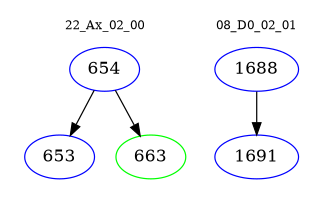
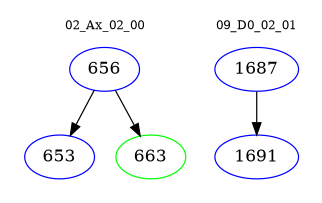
(105, 26) -> (105, 26)
(257, 26) -> (257, 26)
(105, 69) -> (105, 69)
(257, 69) -> (257, 69)
